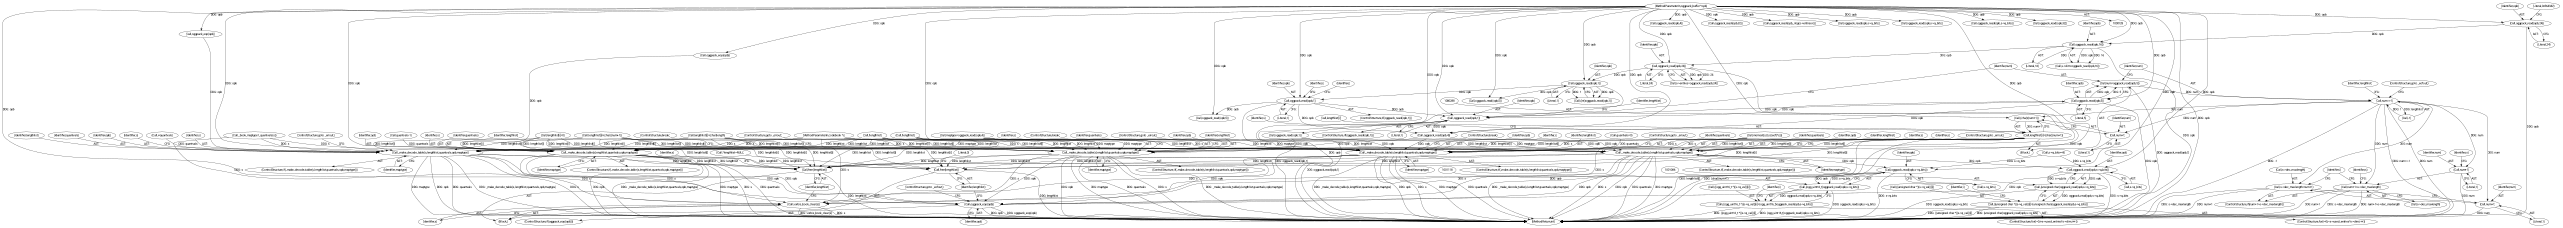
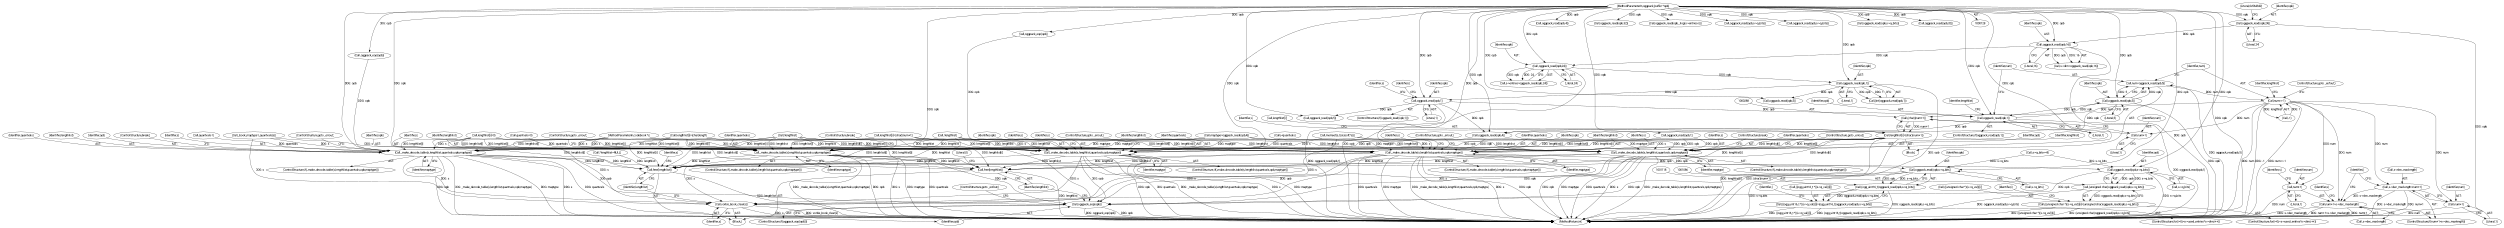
(2042, 56) -> (2035, 56)
(2065, 56) -> (2048, 56)
none -> (2360, 192)
